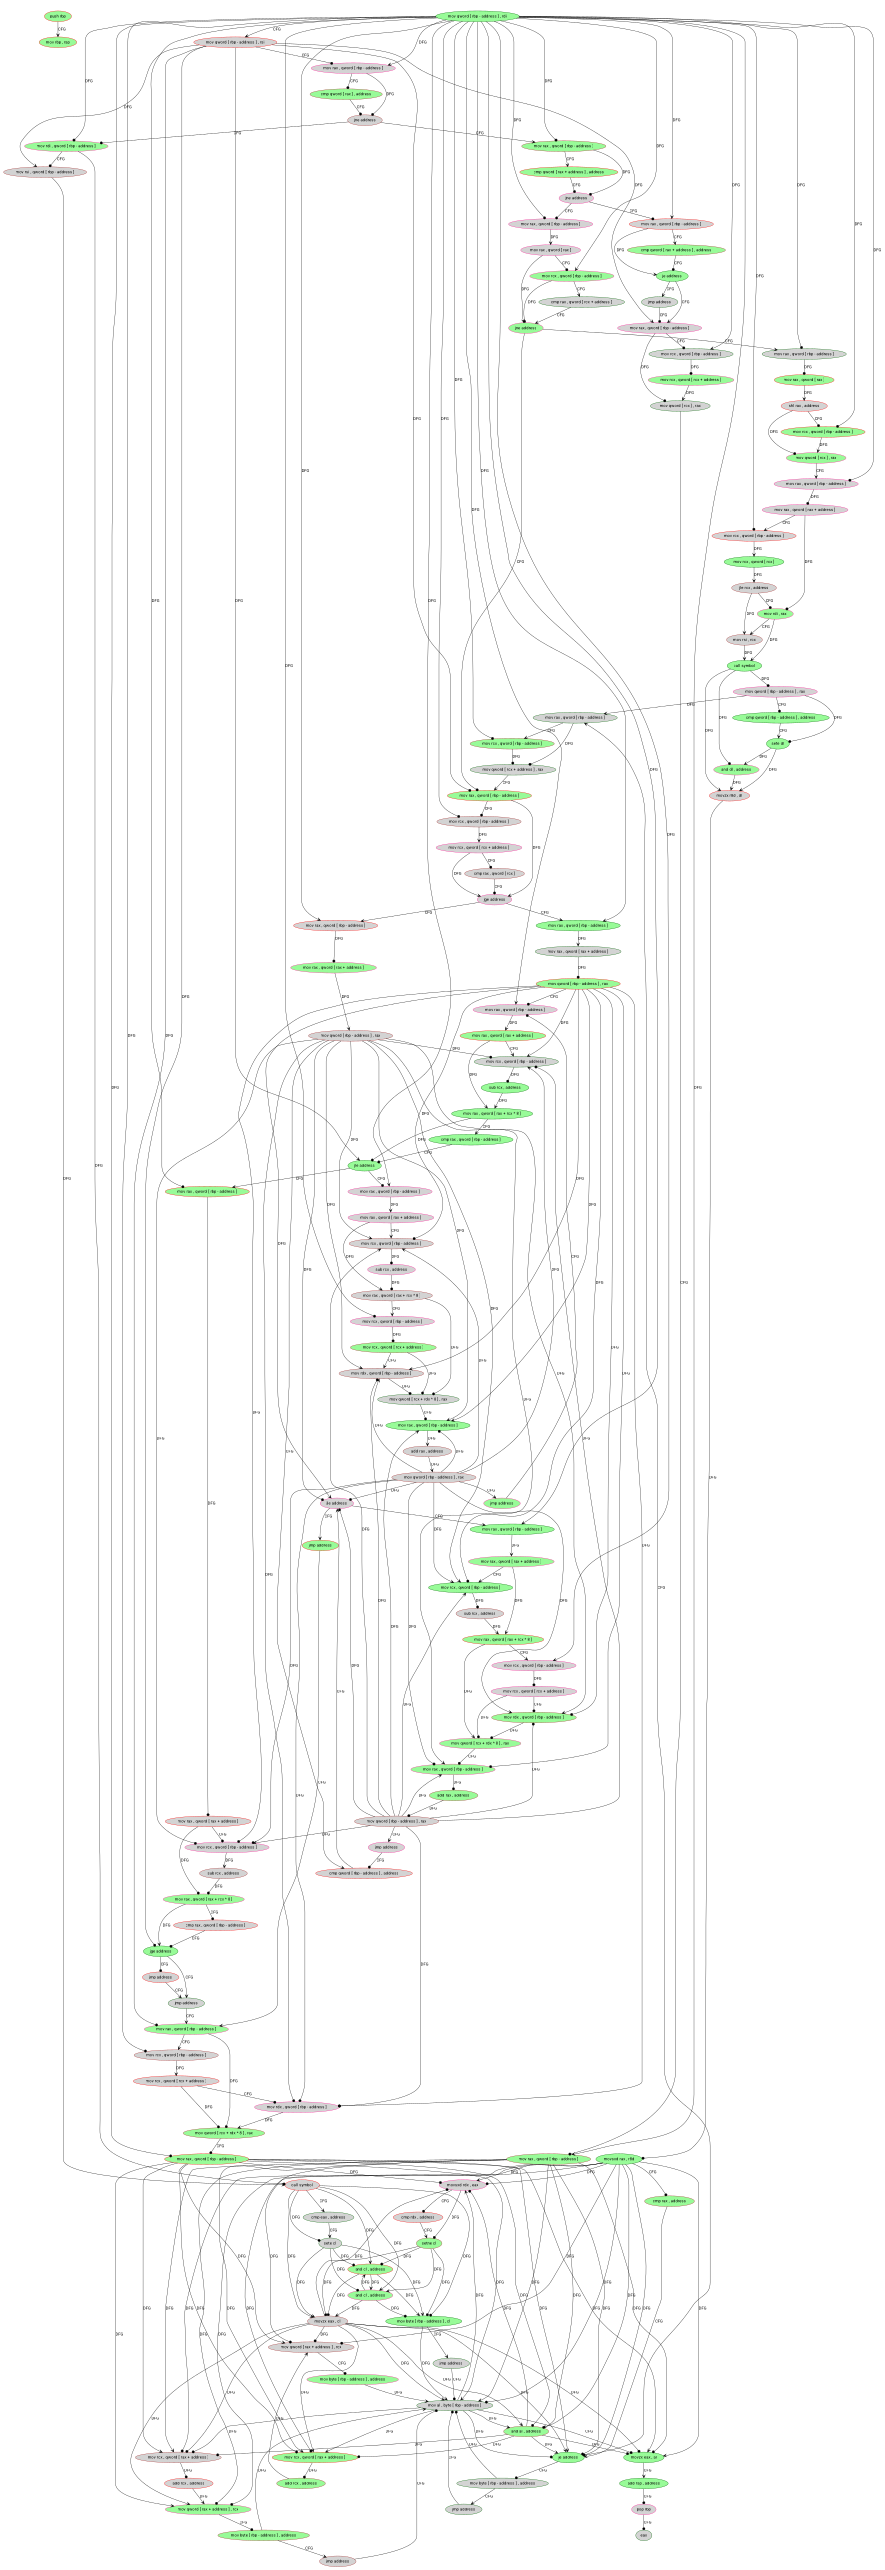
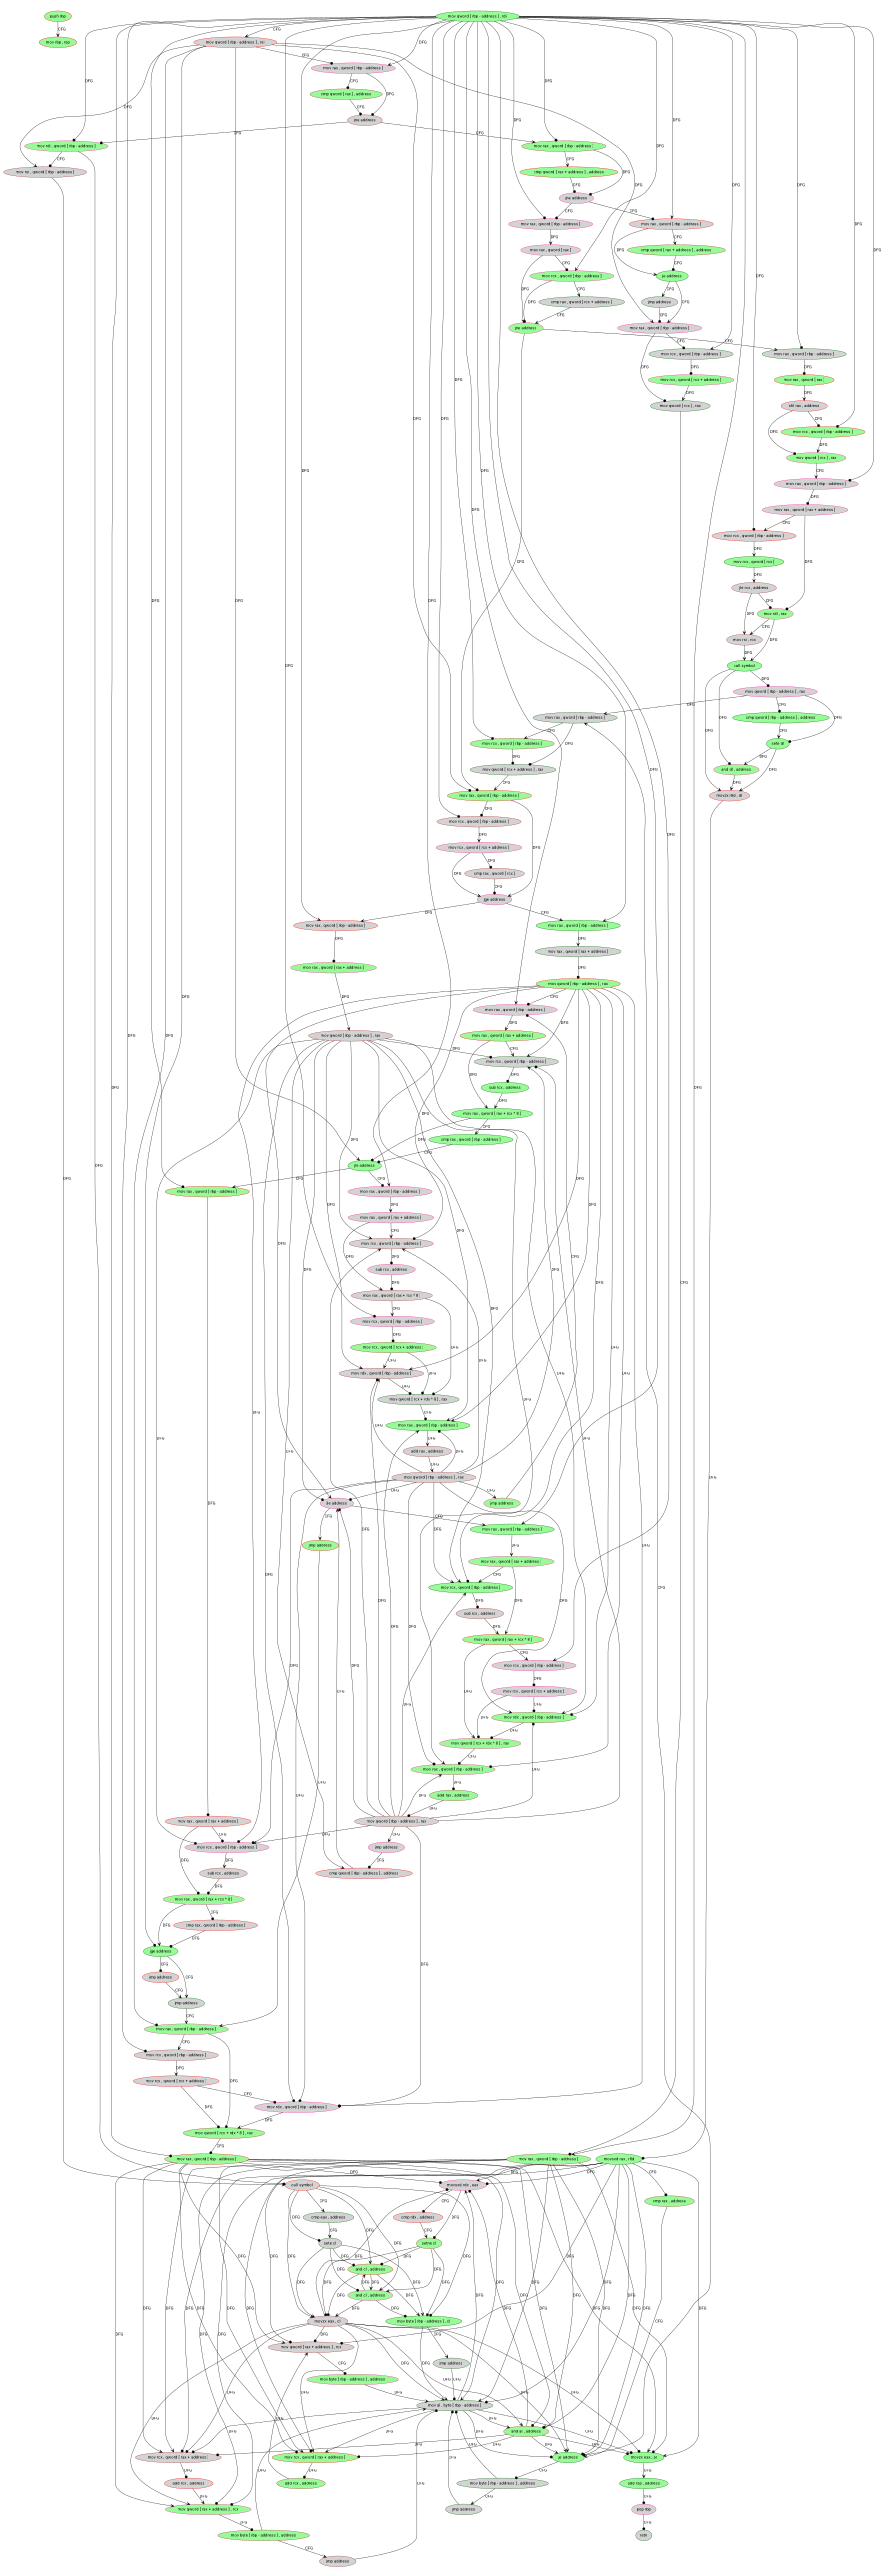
(644, 2535) -> (644, 2535)
